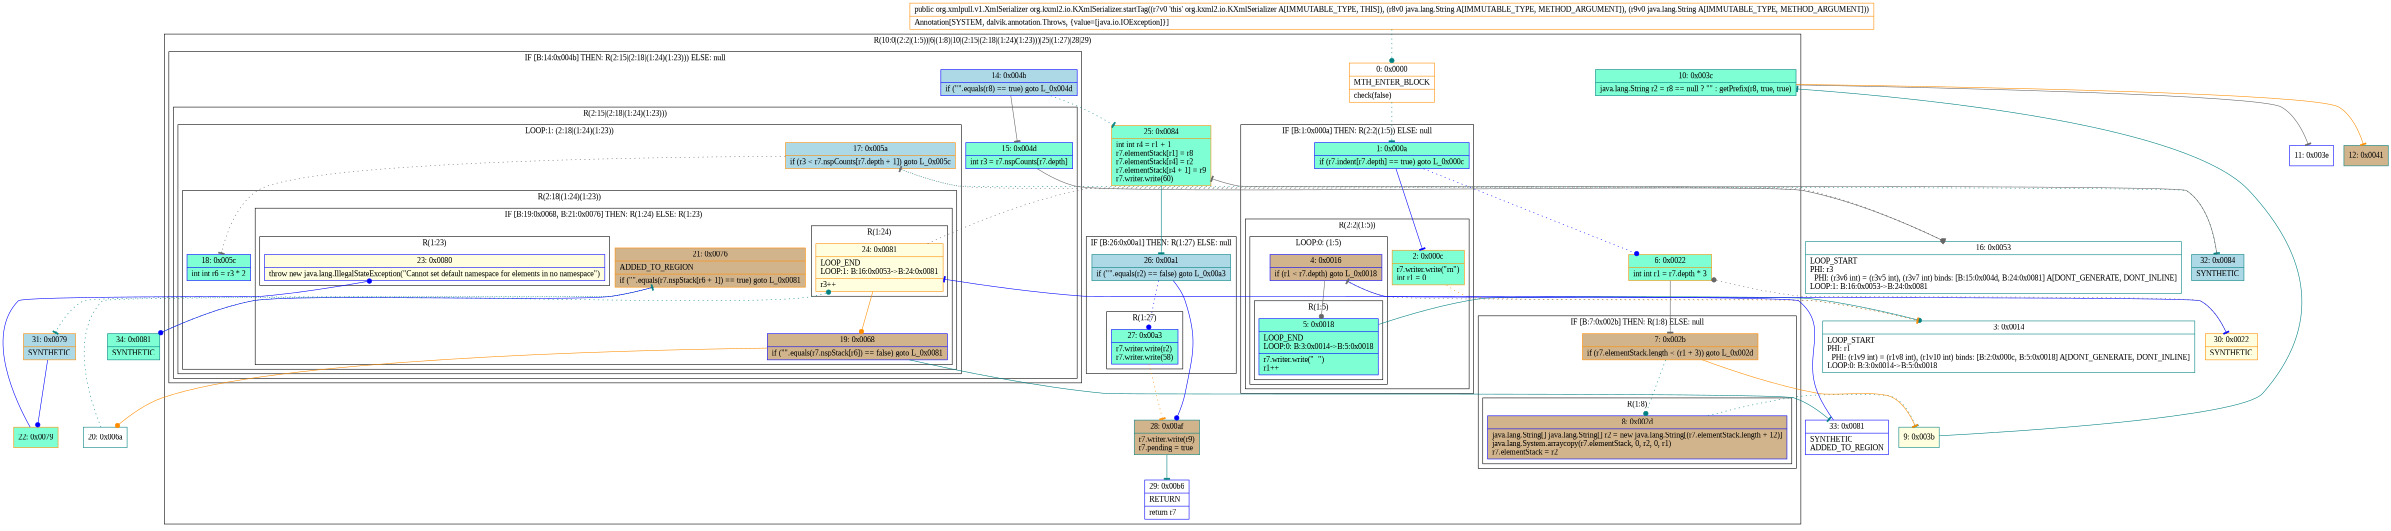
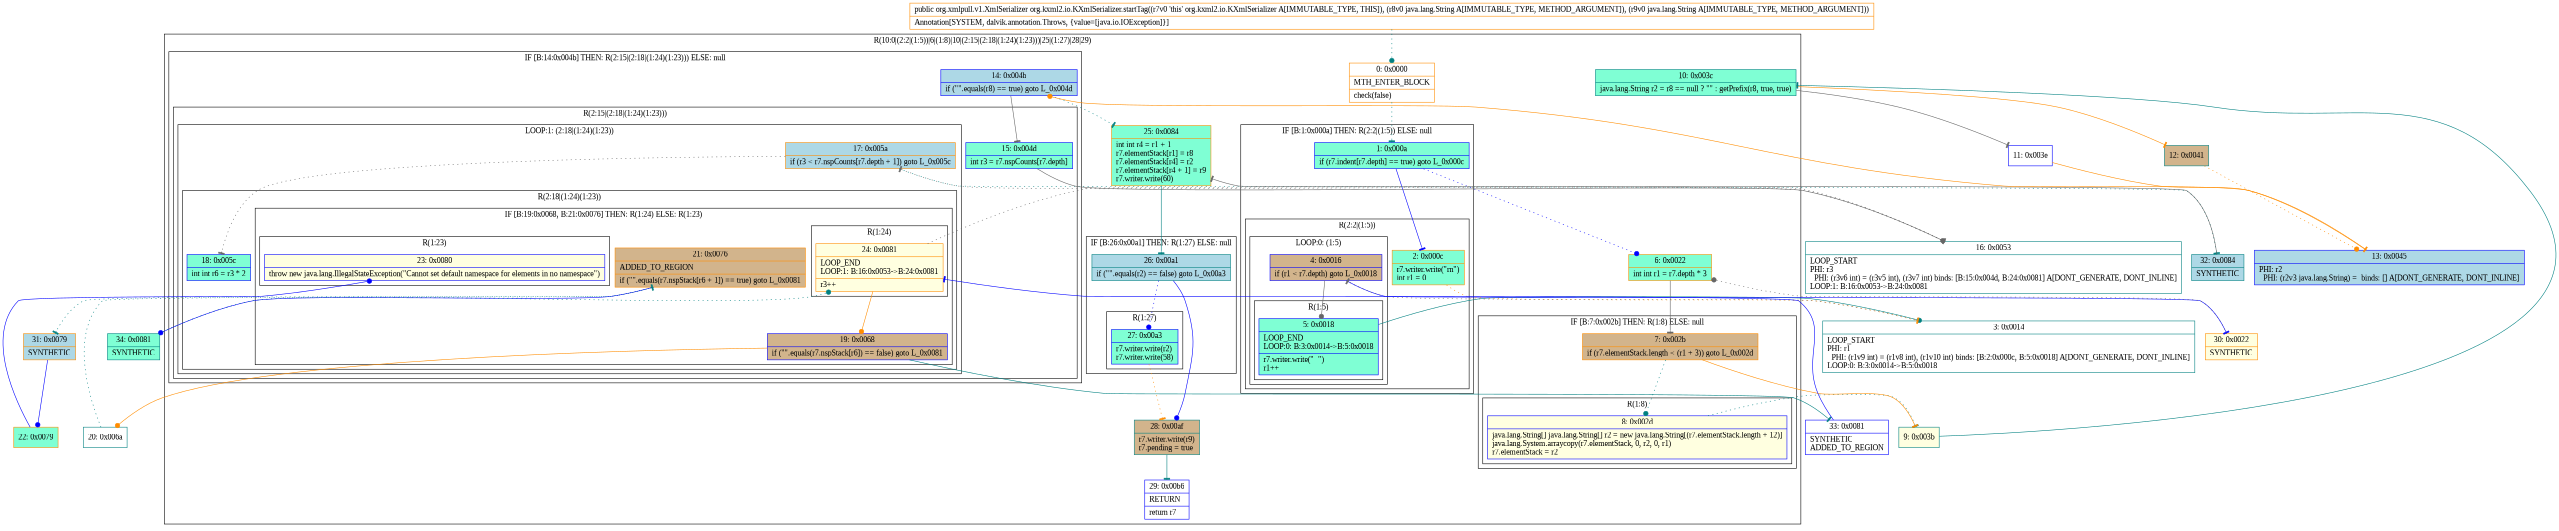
none -> (2389, 268)
(1637, 437) -> (1637, 437)
